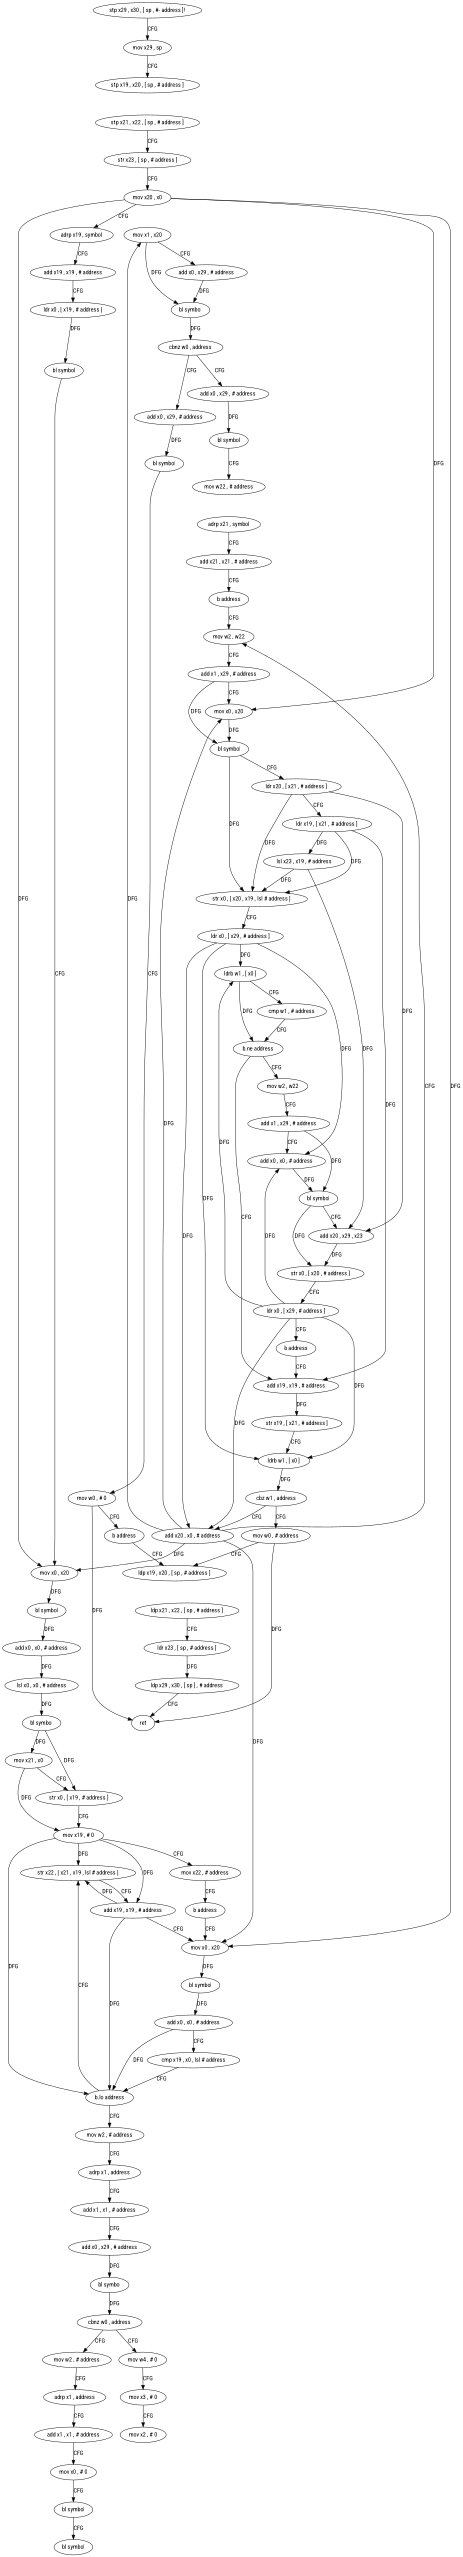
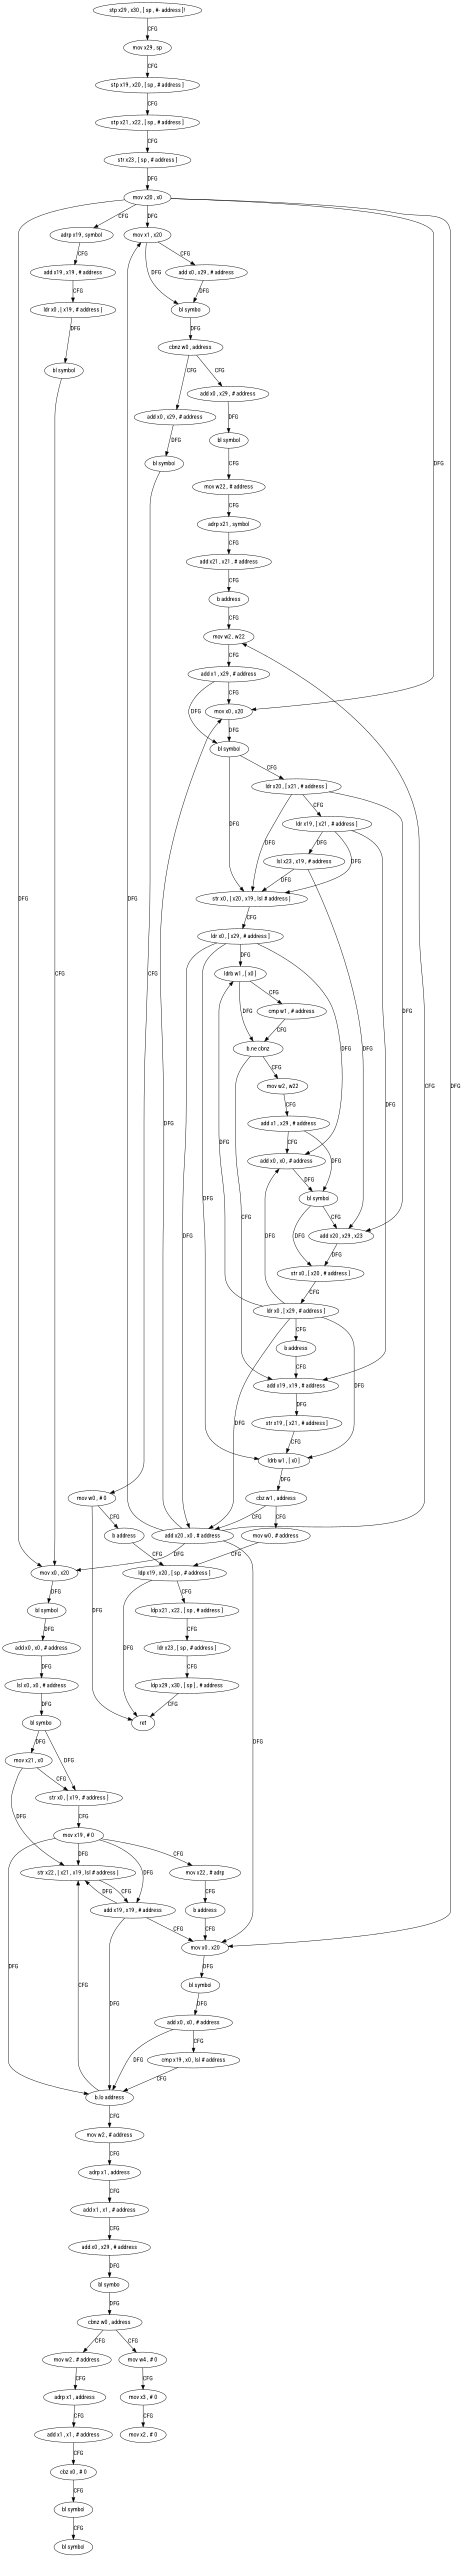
none -> (147, 102)
(153, 179) -> (153, 179)
none -> (147, 214)
none -> (229, 504)
(258, 1049) -> (258, 1049)
none -> (180, 1590)
(192, 1667) -> (192, 1667)
(271, 1676) -> (123, 1641)
(22, 1807) -> (18, 1823)
(205, 1873) -> (205, 1873)
(73, 2472) -> (73, 2472)
